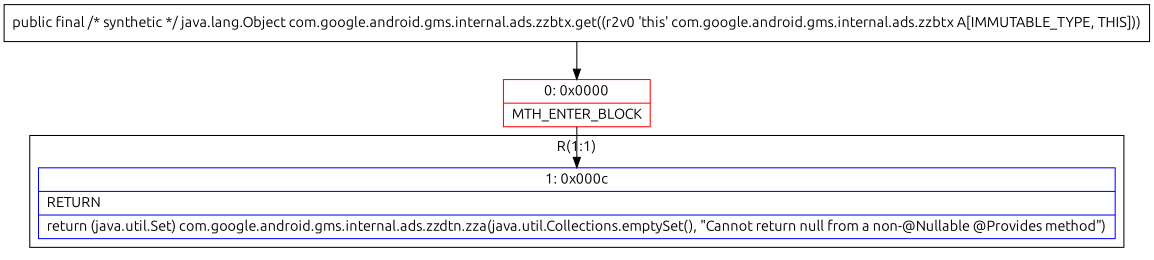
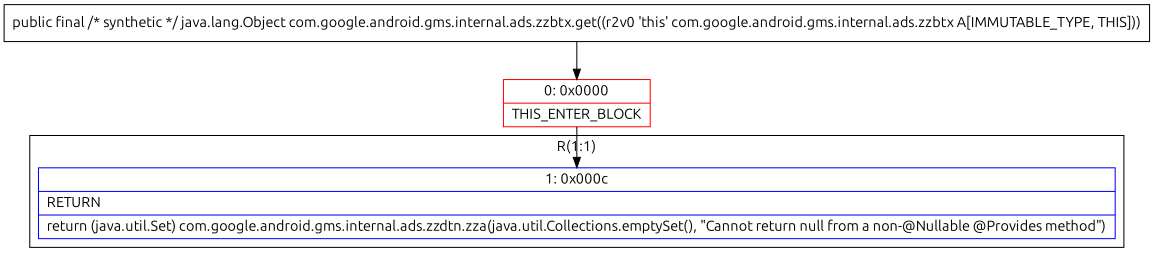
(577, 114) -> (577, 114)
